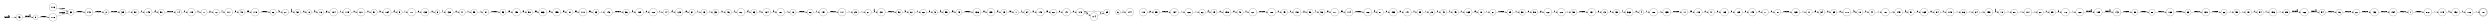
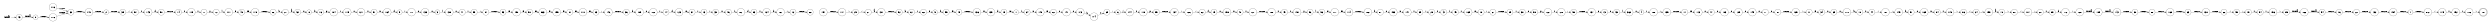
(1095, 11) -> (1112, 12)
(816, 12) -> none
none -> (1136, 12)
